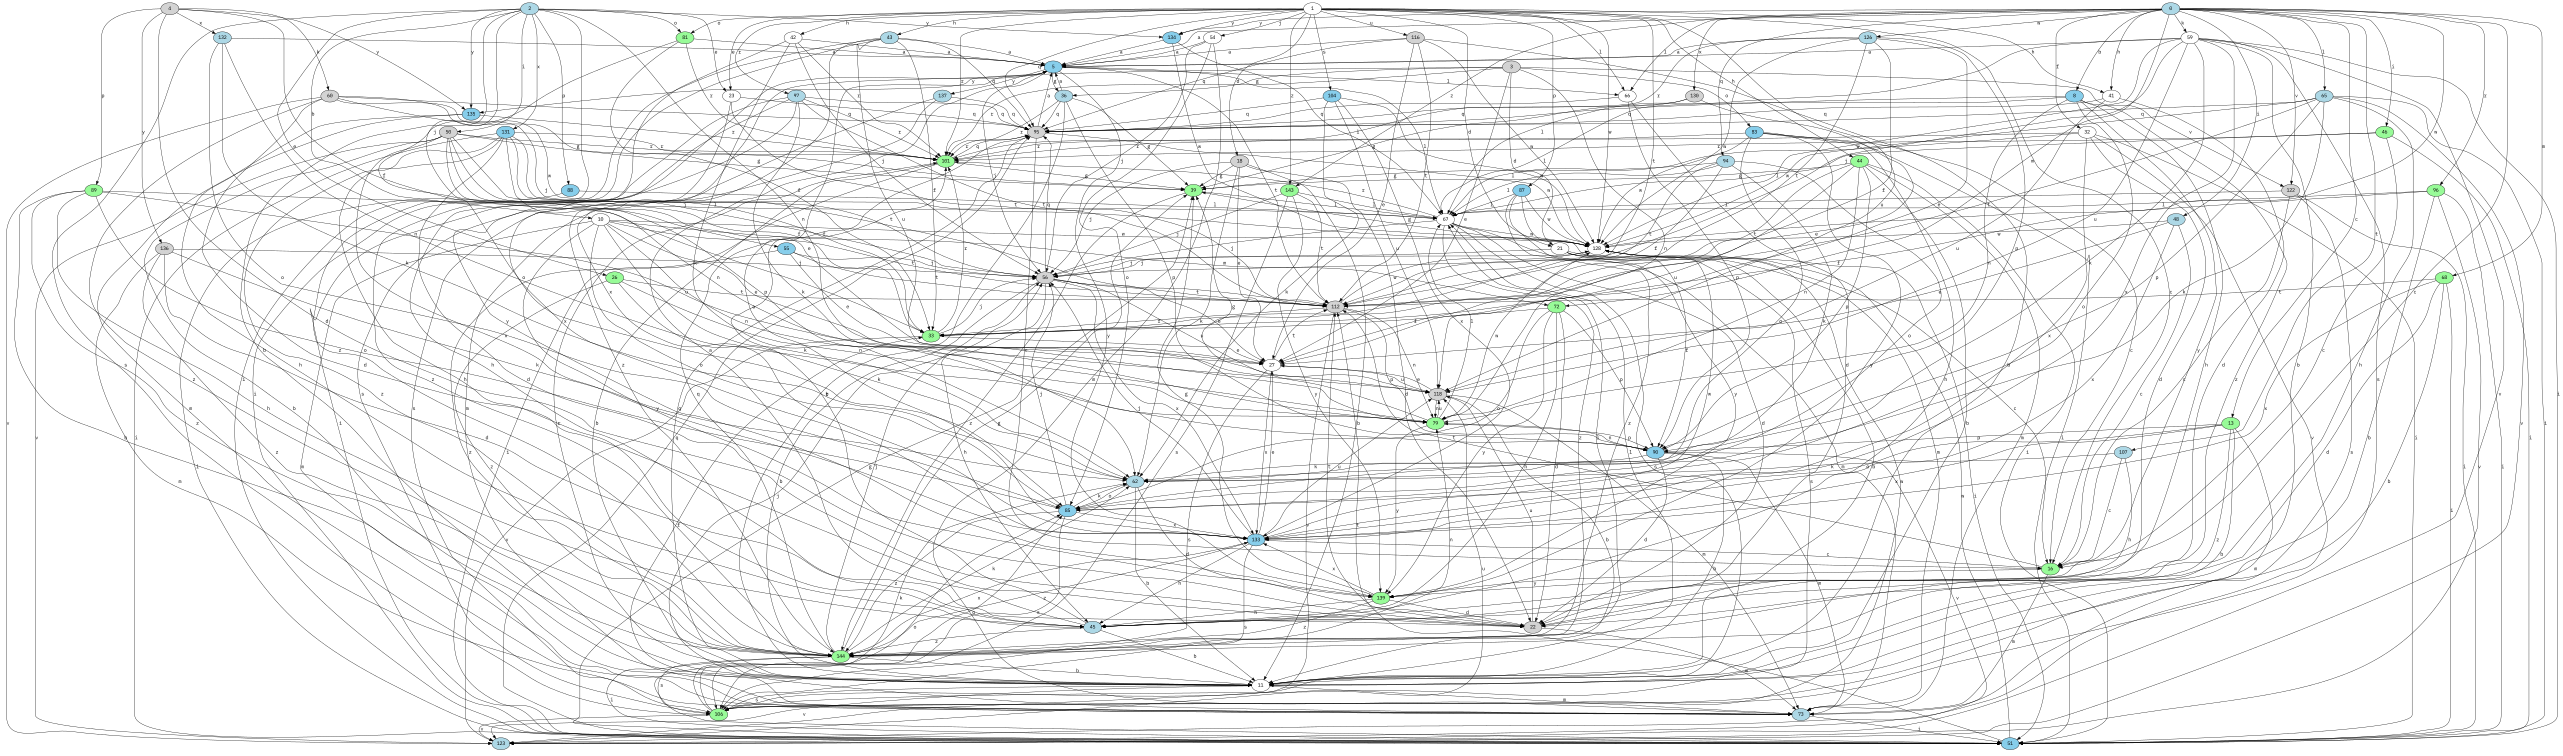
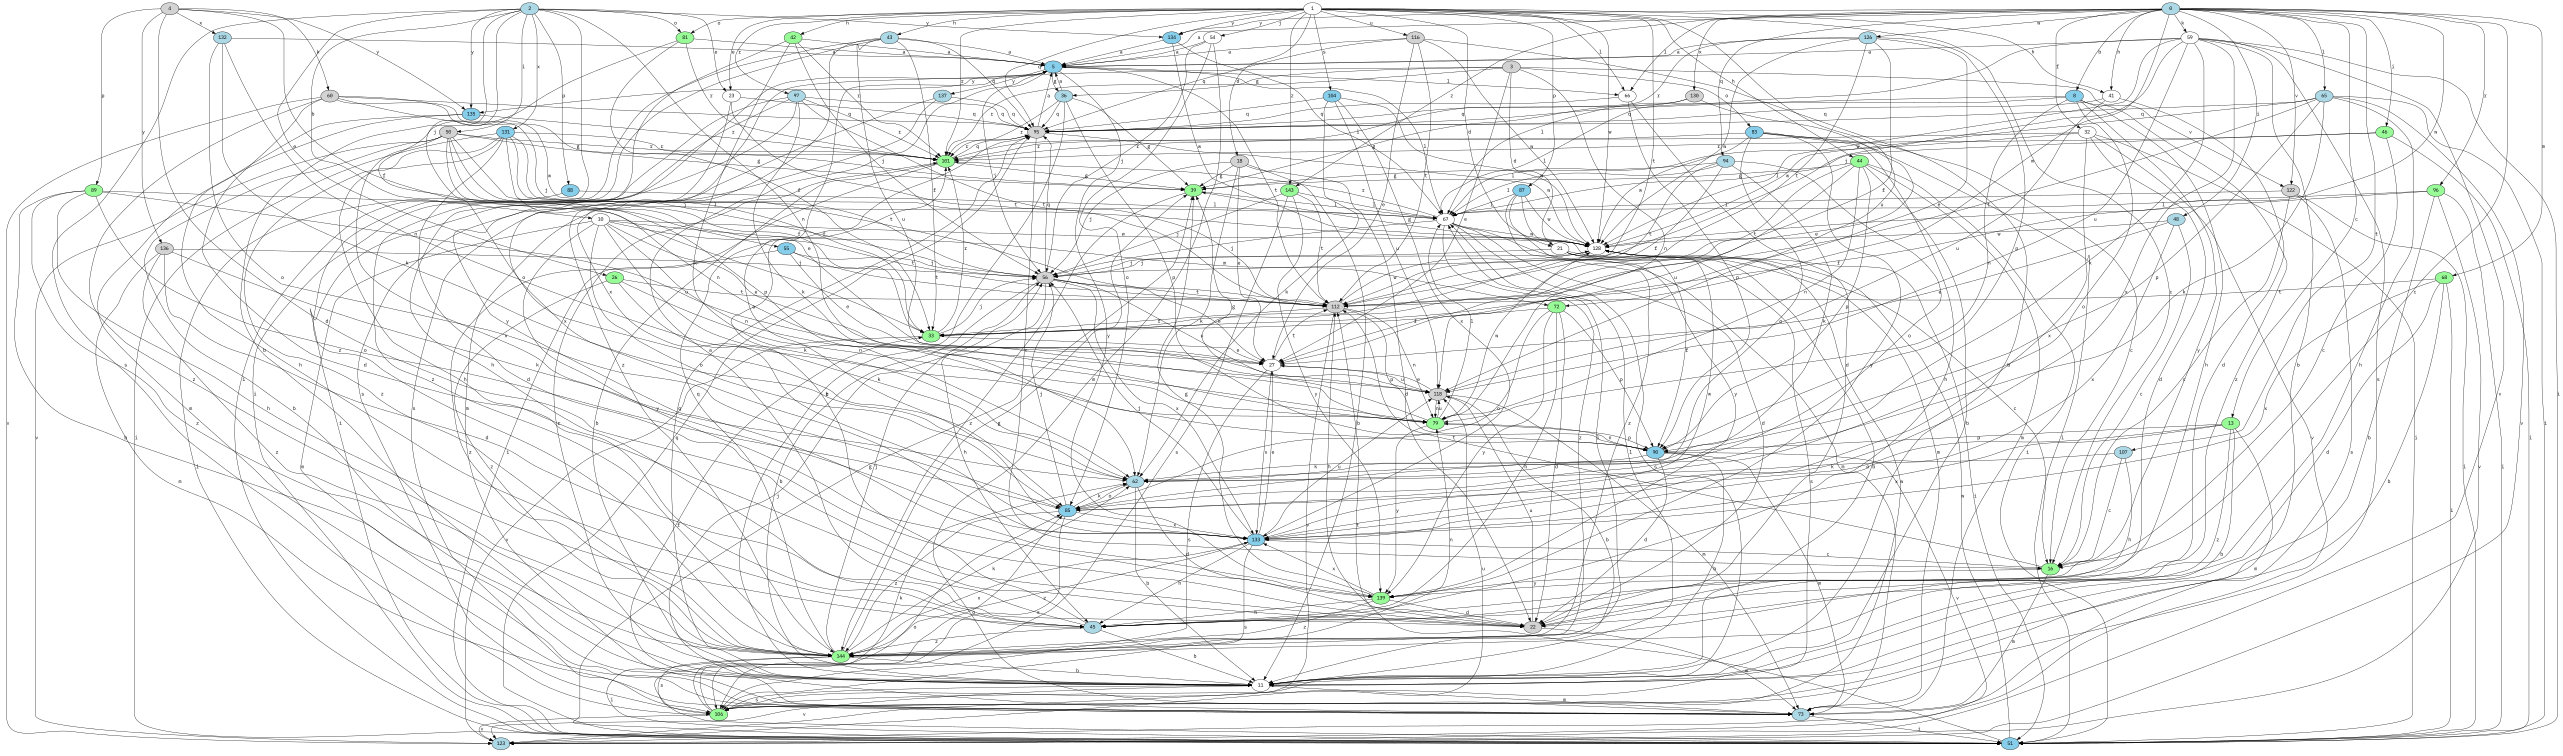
(793, 38) -> (793, 38)
(1329, 467) -> (1329, 467)
